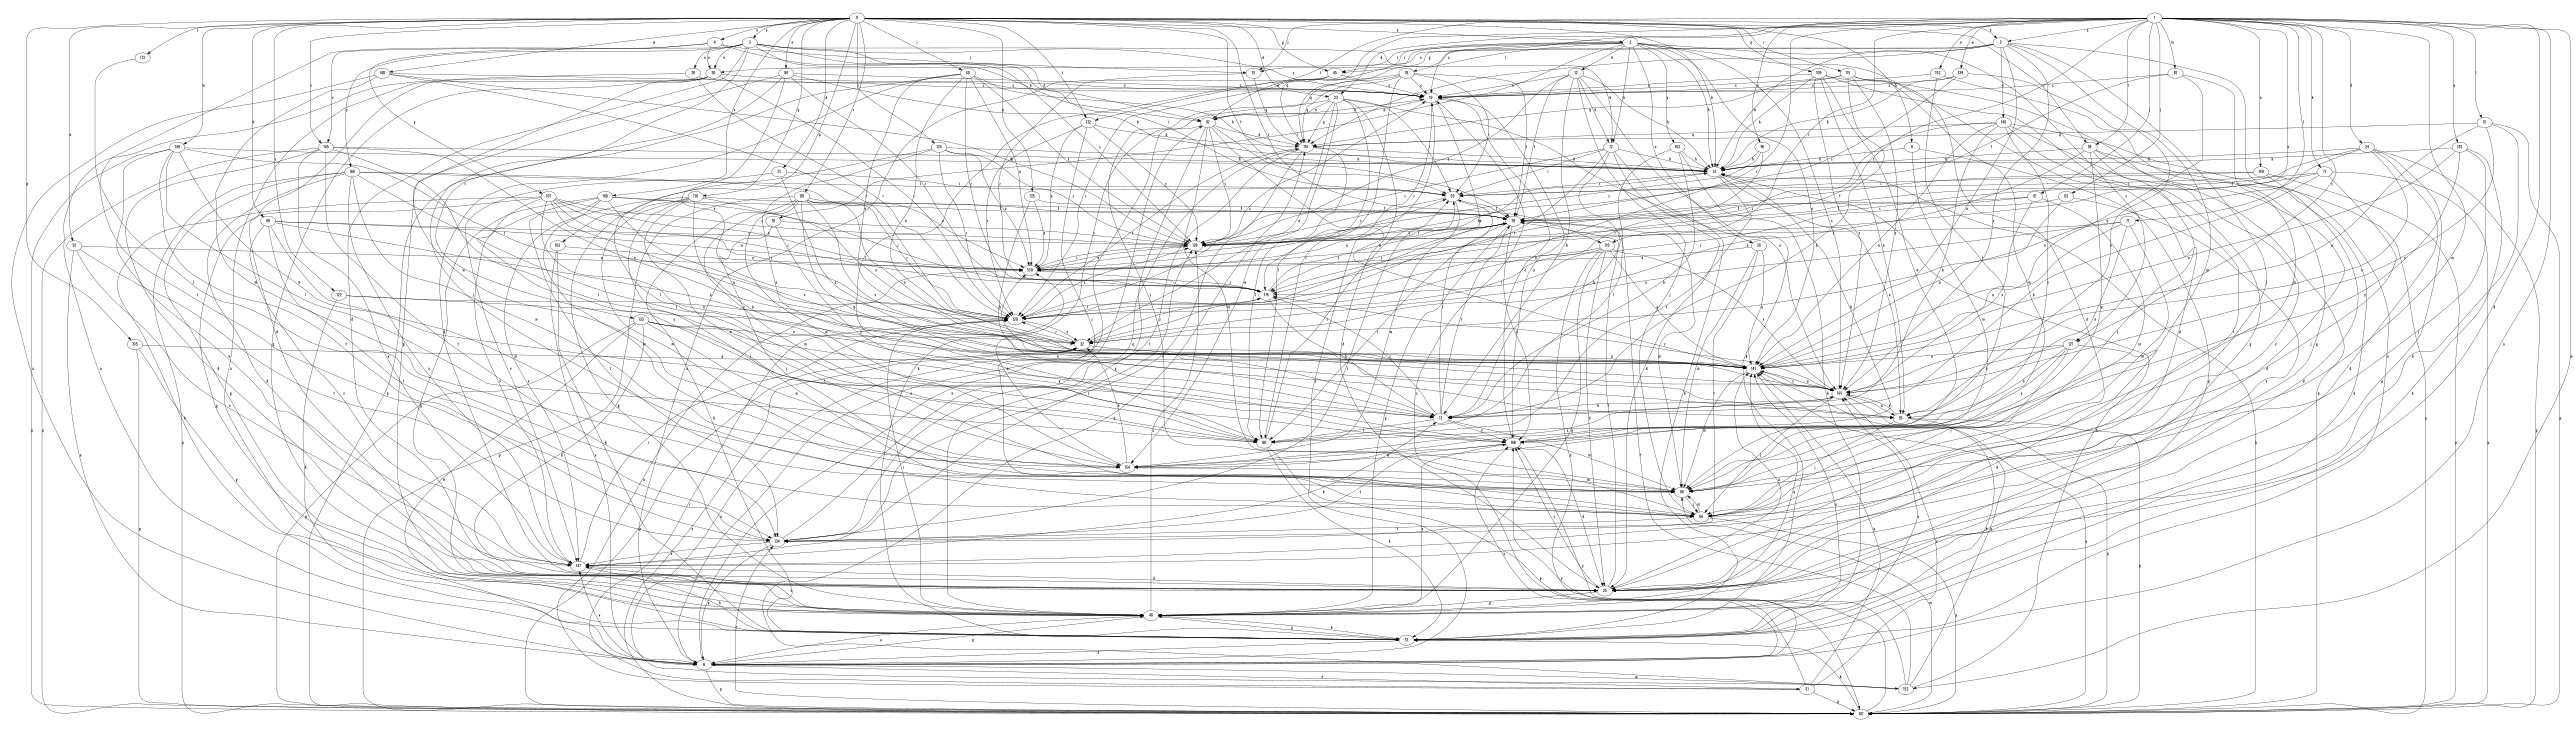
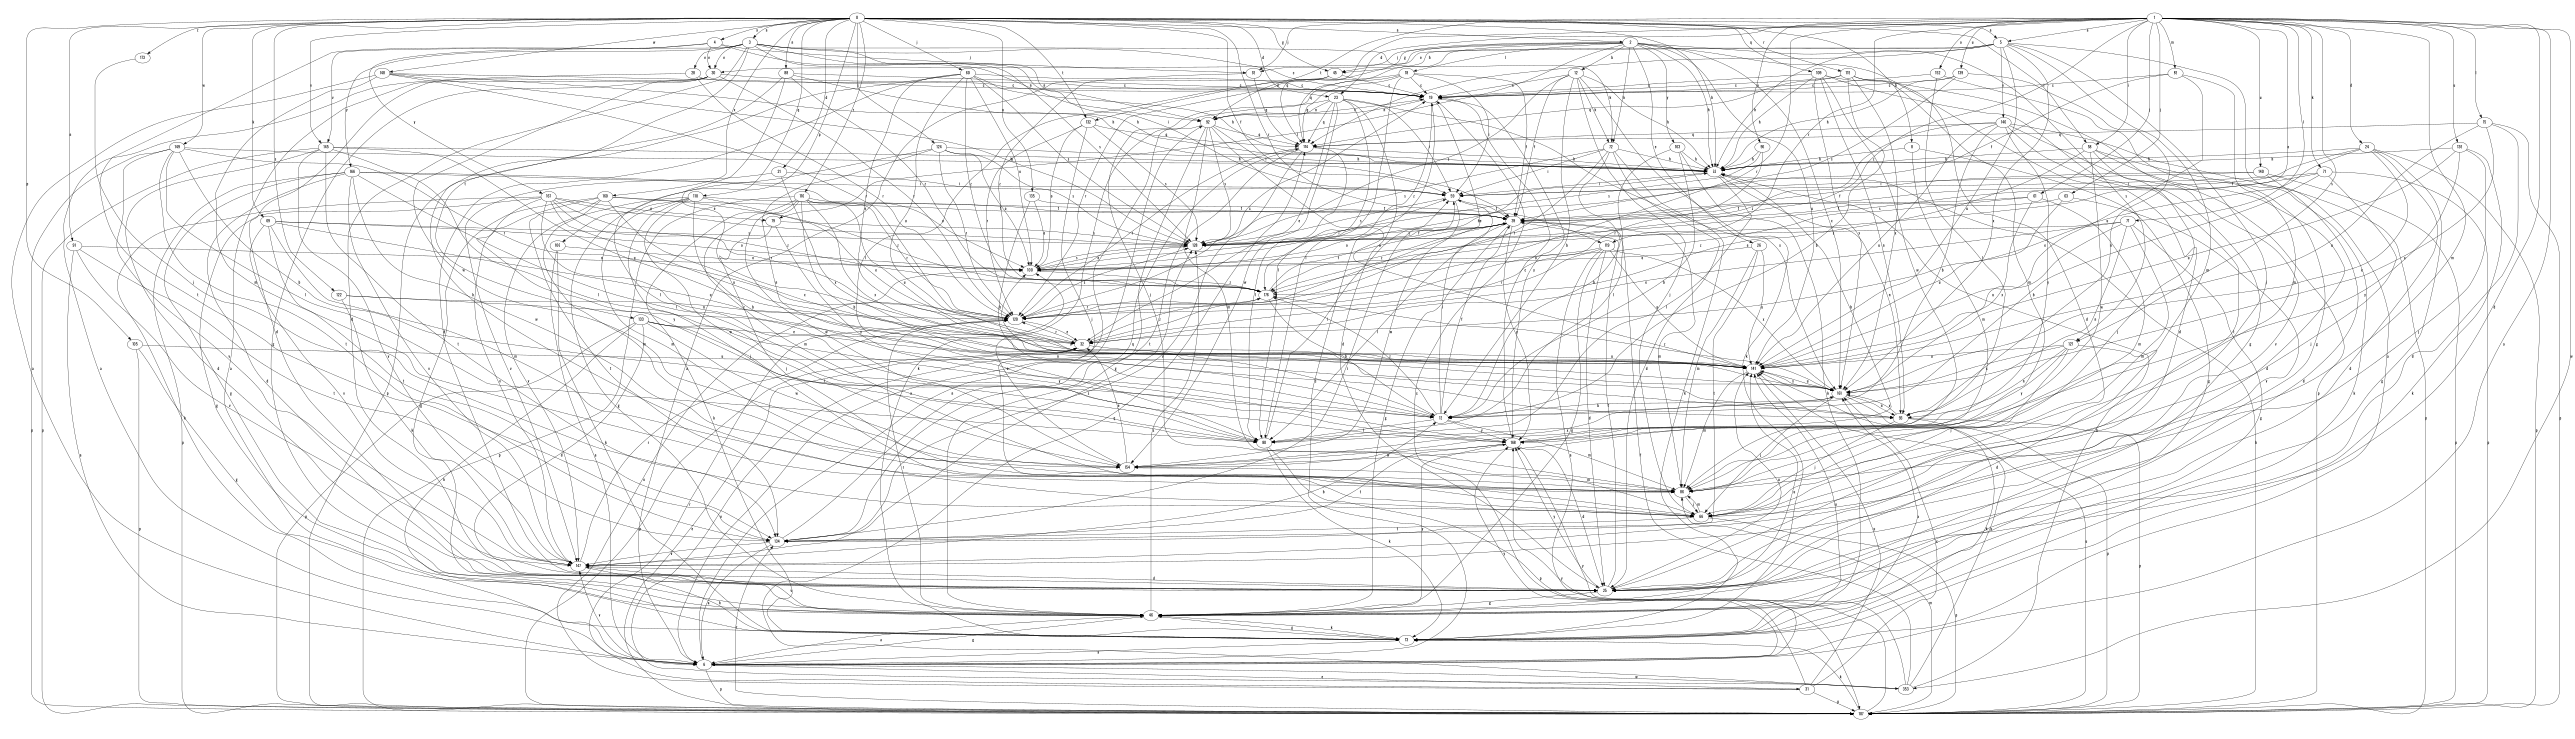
(1758, 34) -> (1298, 87)
(1405, 58) -> (1405, 58)
(1430, 58) -> (1430, 58)
none -> (952, 112)
(786, 240) -> (654, 211)
(473, 295) -> (473, 295)
(421, 536) -> (1854, 599)
(694, 622) -> (426, 451)
(1906, 690) -> (1906, 690)
